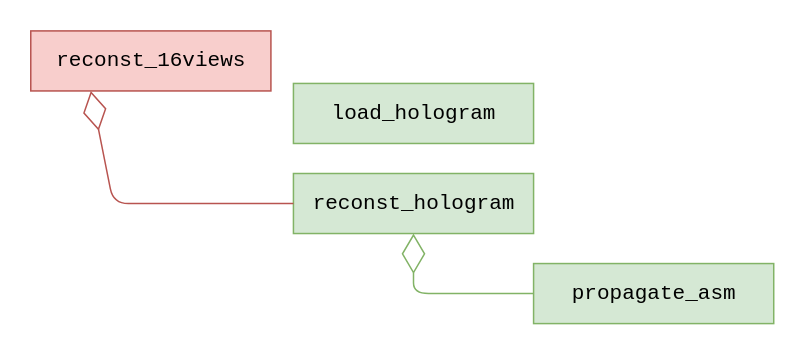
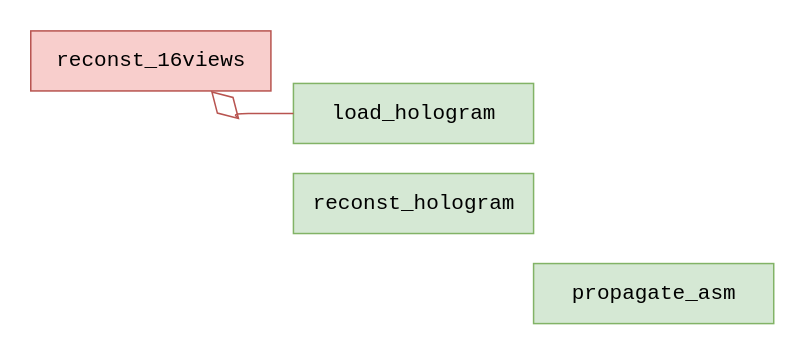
none -> (263, 113)
(171, 203) -> none
(468, 293) -> none
